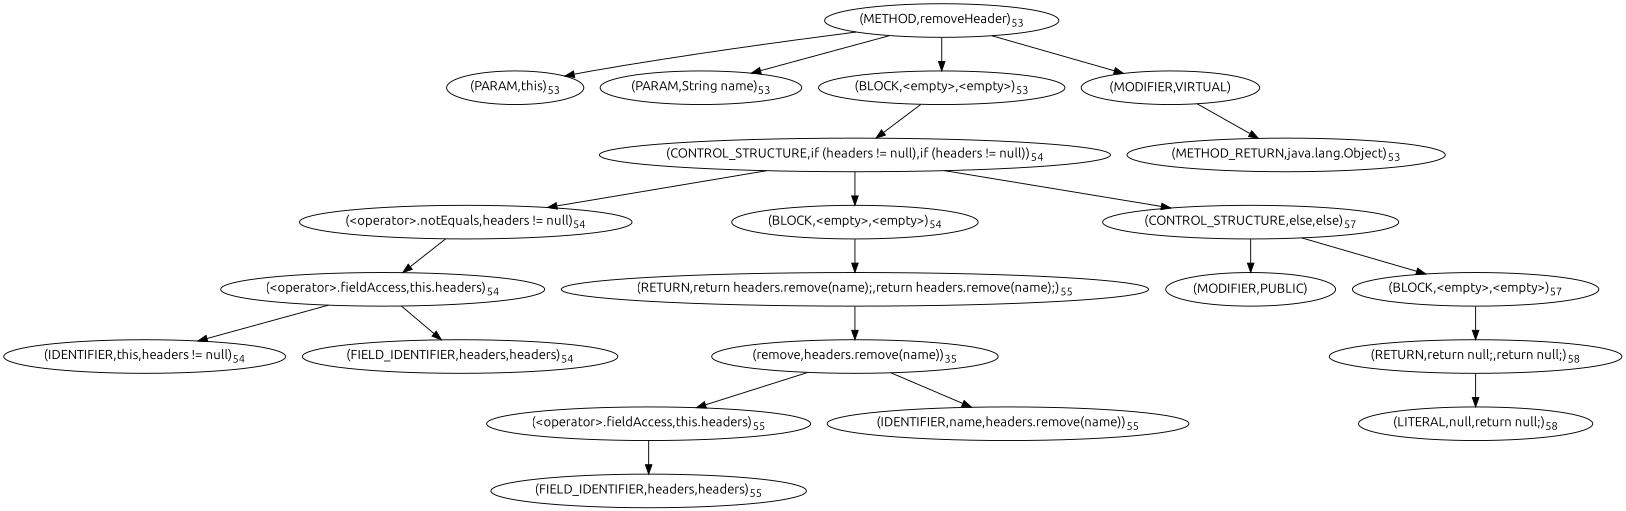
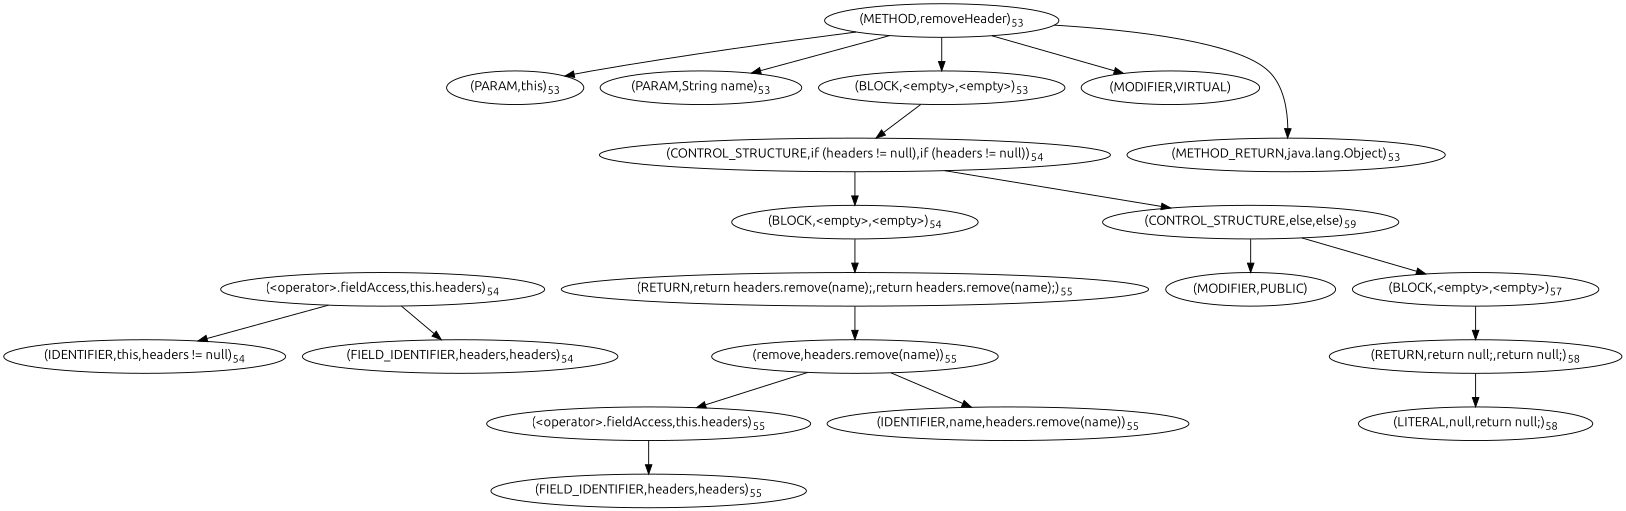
(1224, 119) -> (1195, 42)
(1351, 221) -> (1351, 221)
(466, 222) -> none
(951, 355) -> (951, 355)
